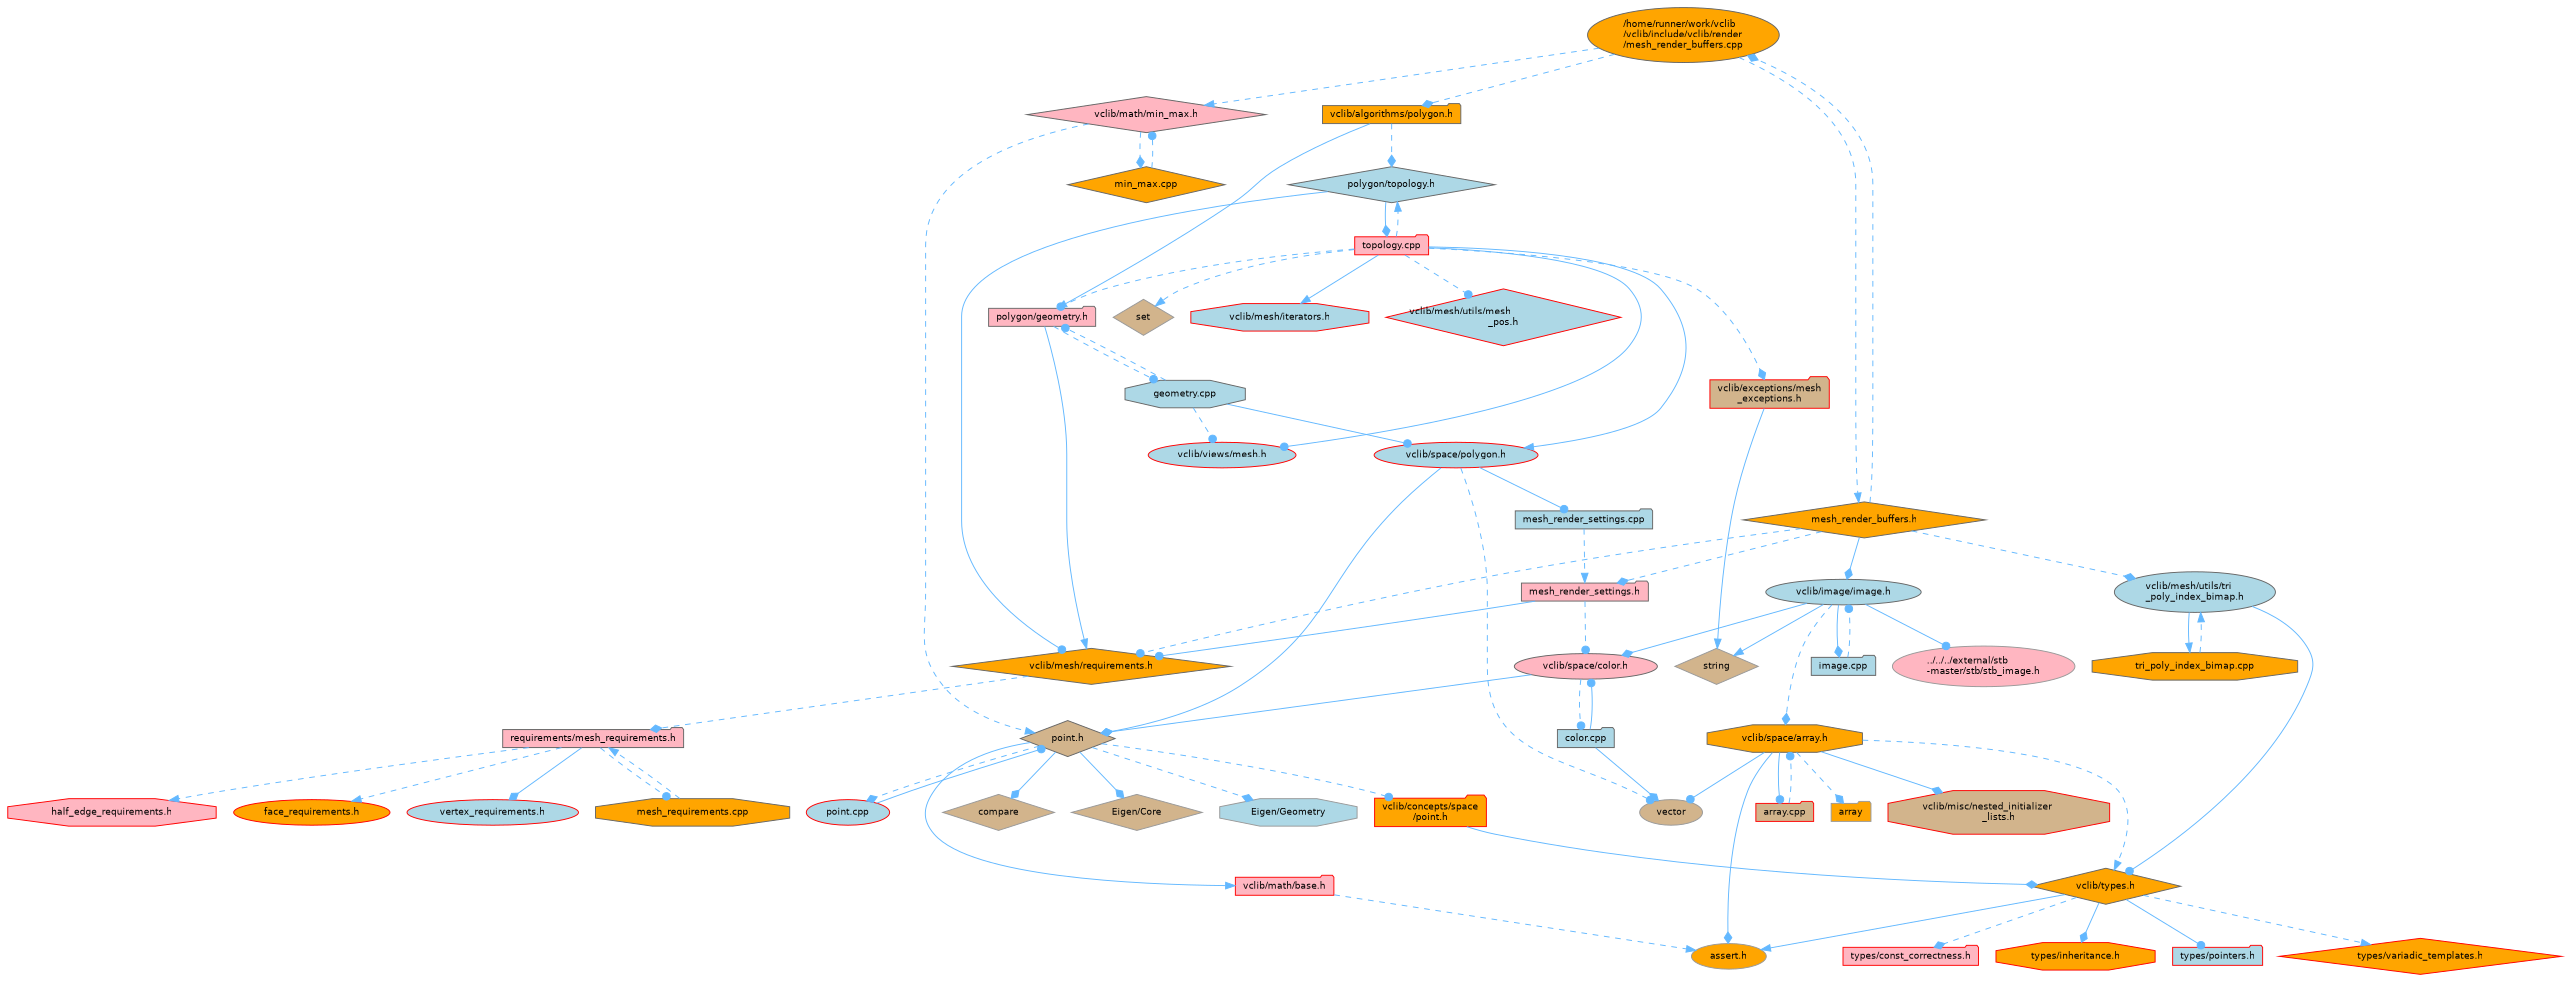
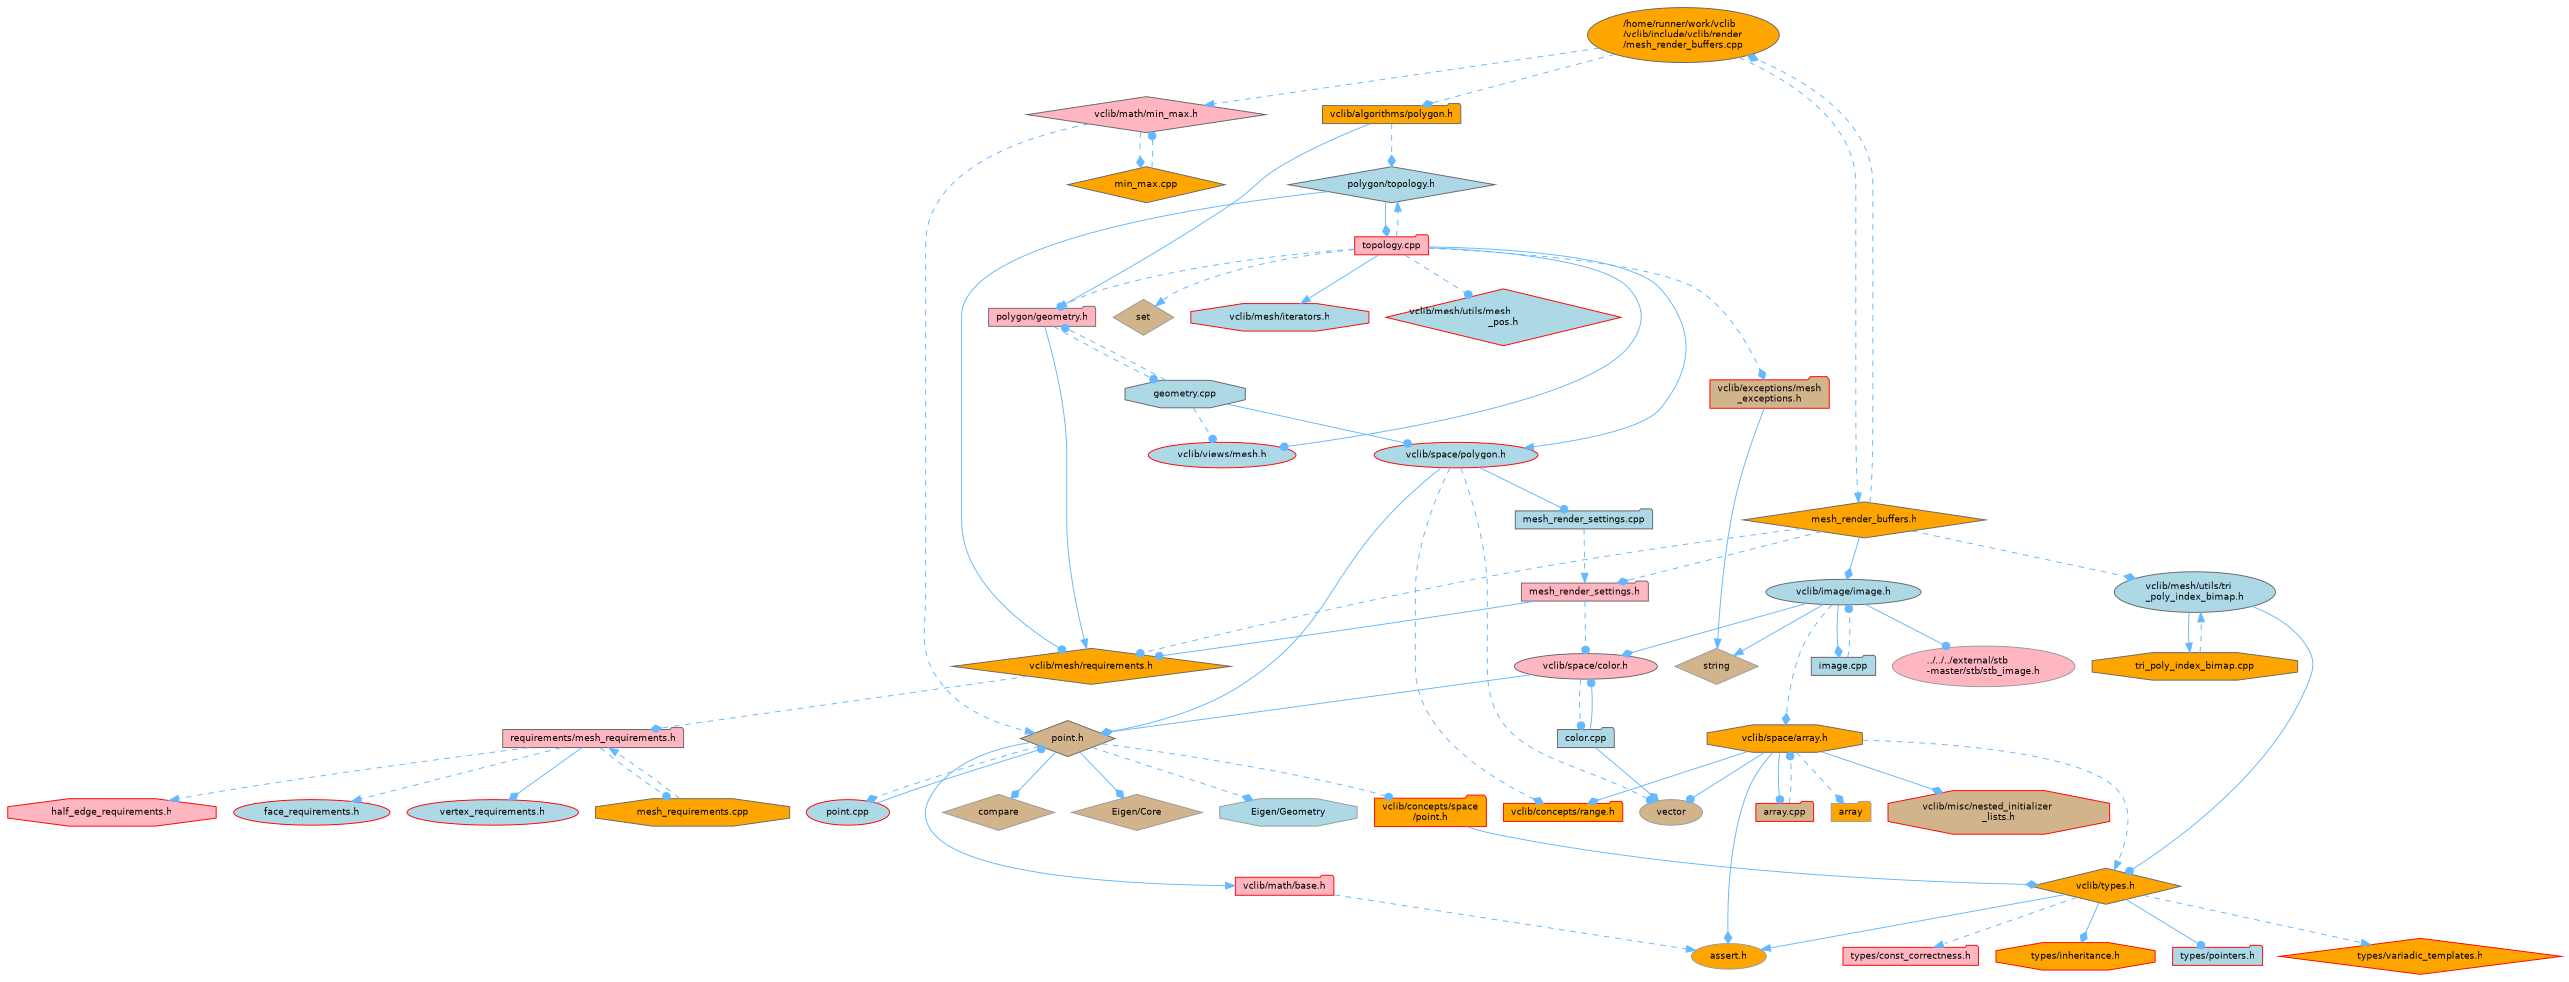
(312, 812) -> (312, 812)
none -> (1563, 812)
(2011, 920) -> (2011, 920)
